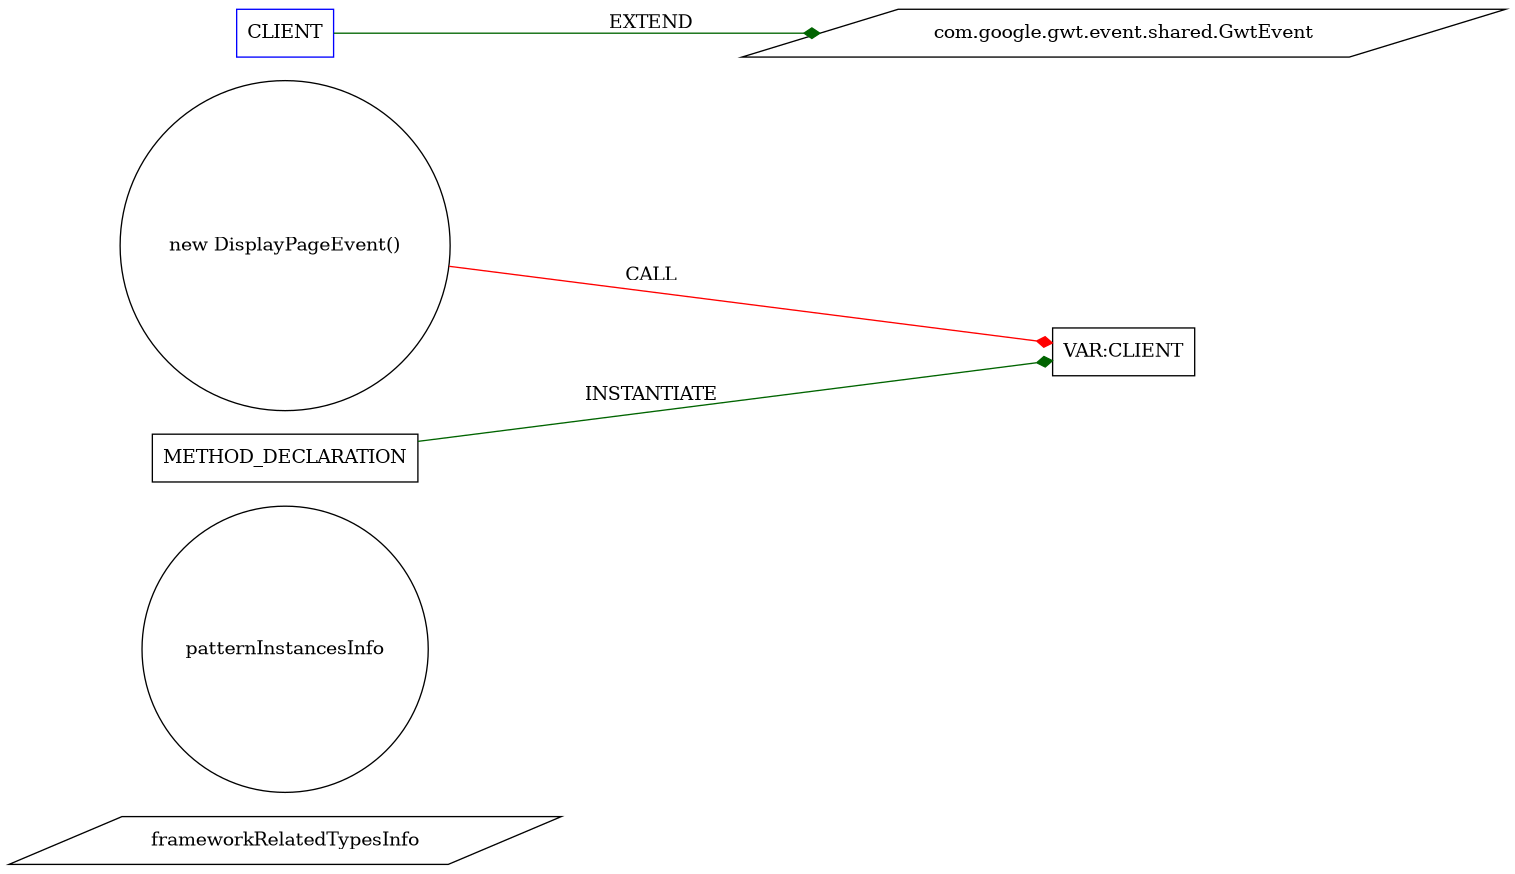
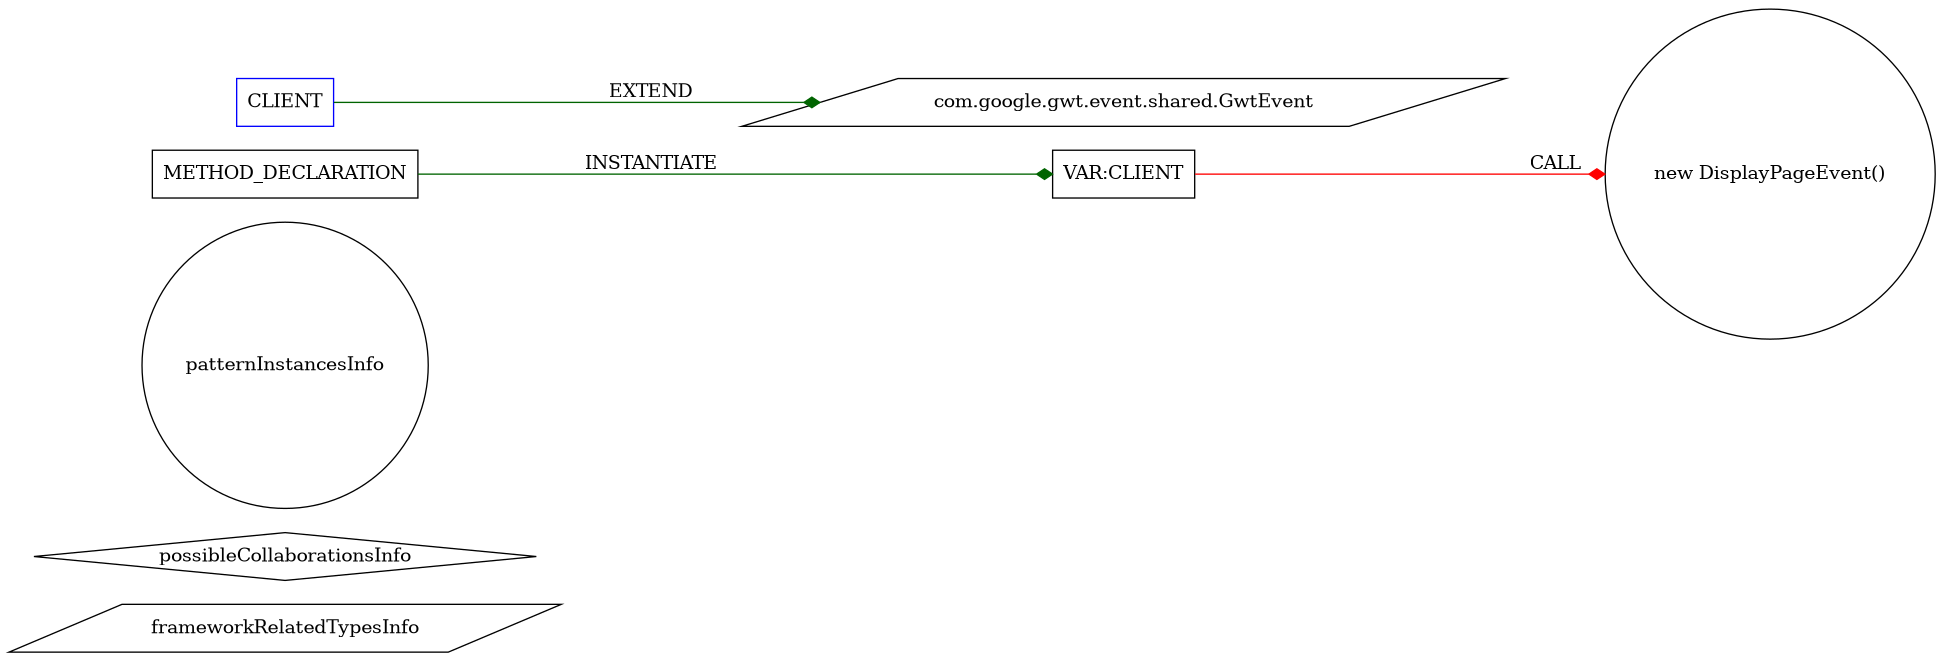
(743, 304) -> (1392, 174)
none -> (285, 557)
